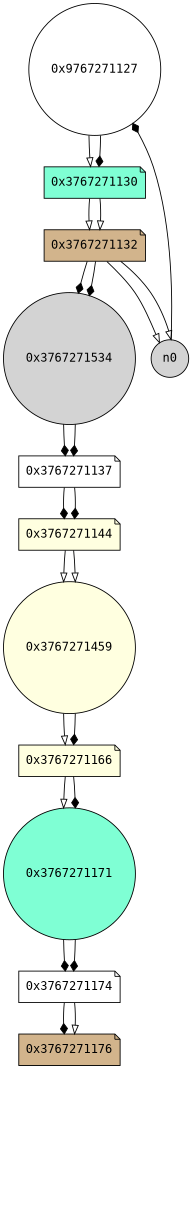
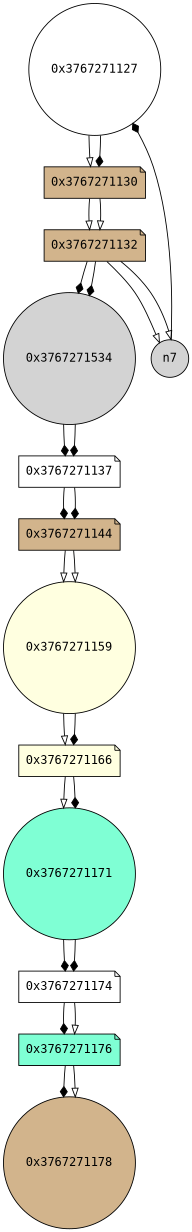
(95, 69) -> (95, 69)
(95, 183) -> (95, 183)
(170, 359) -> (170, 359)
(69, 535) -> (69, 534)
(69, 648) -> (69, 648)
(69, 1050) -> (69, 1050)
none -> (69, 1163)
